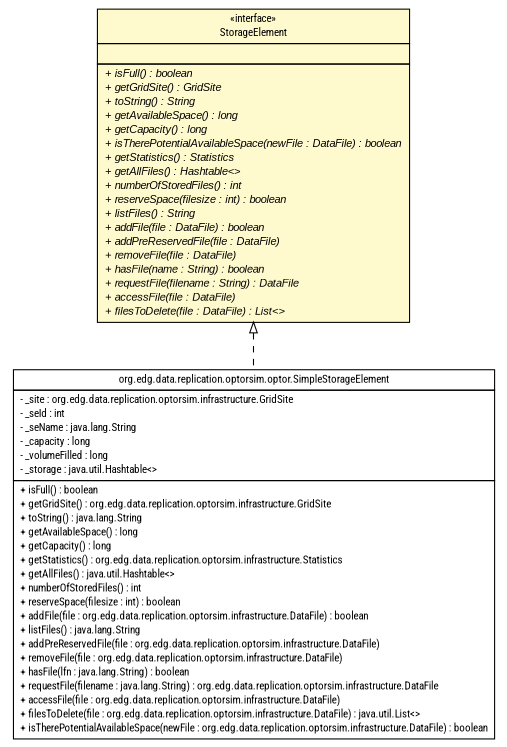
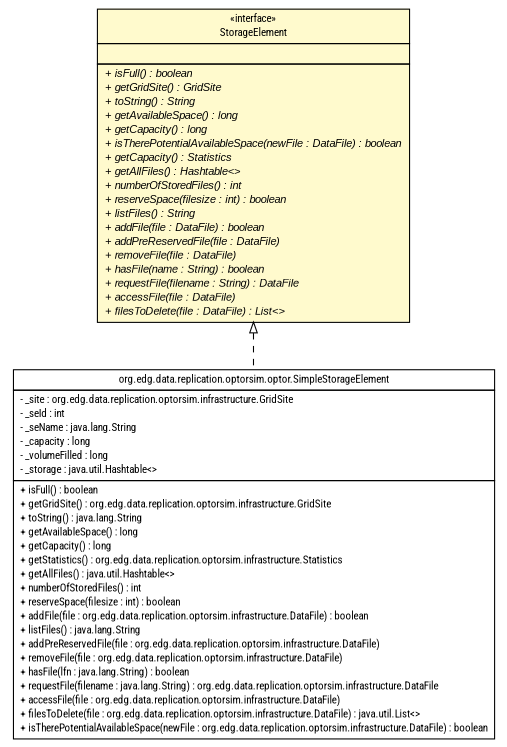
(170, 158) -> (168, 158)
